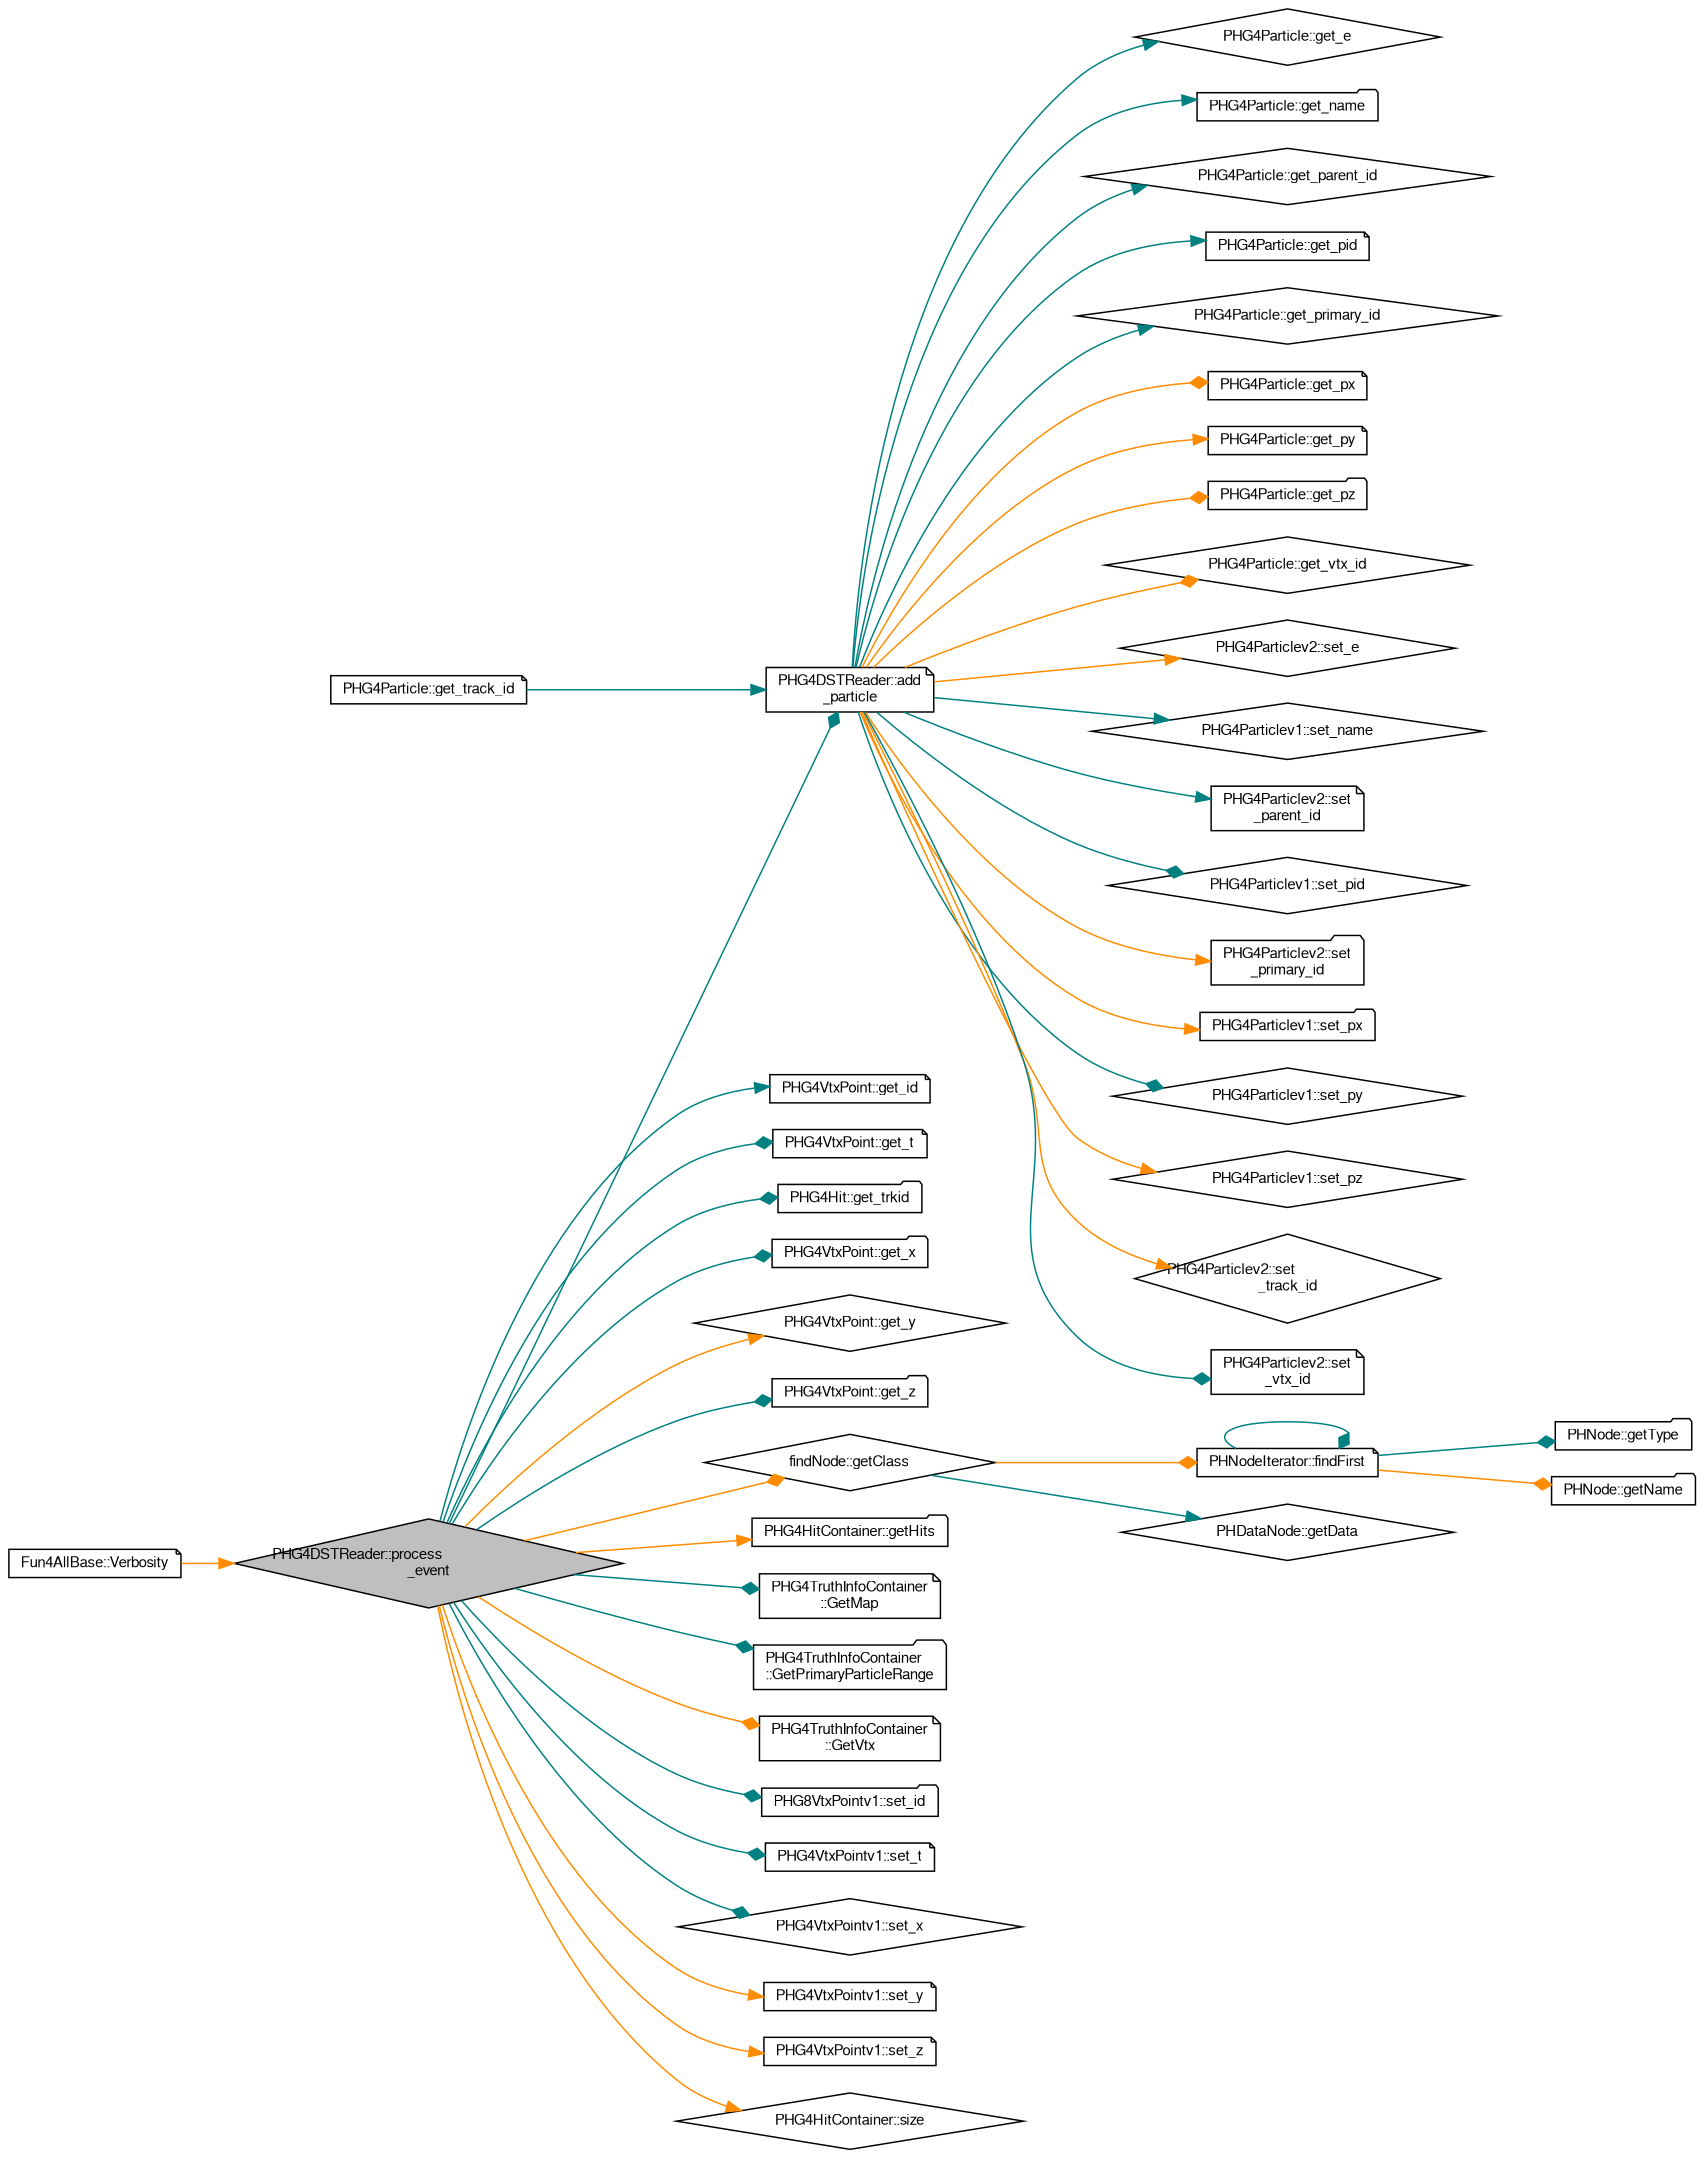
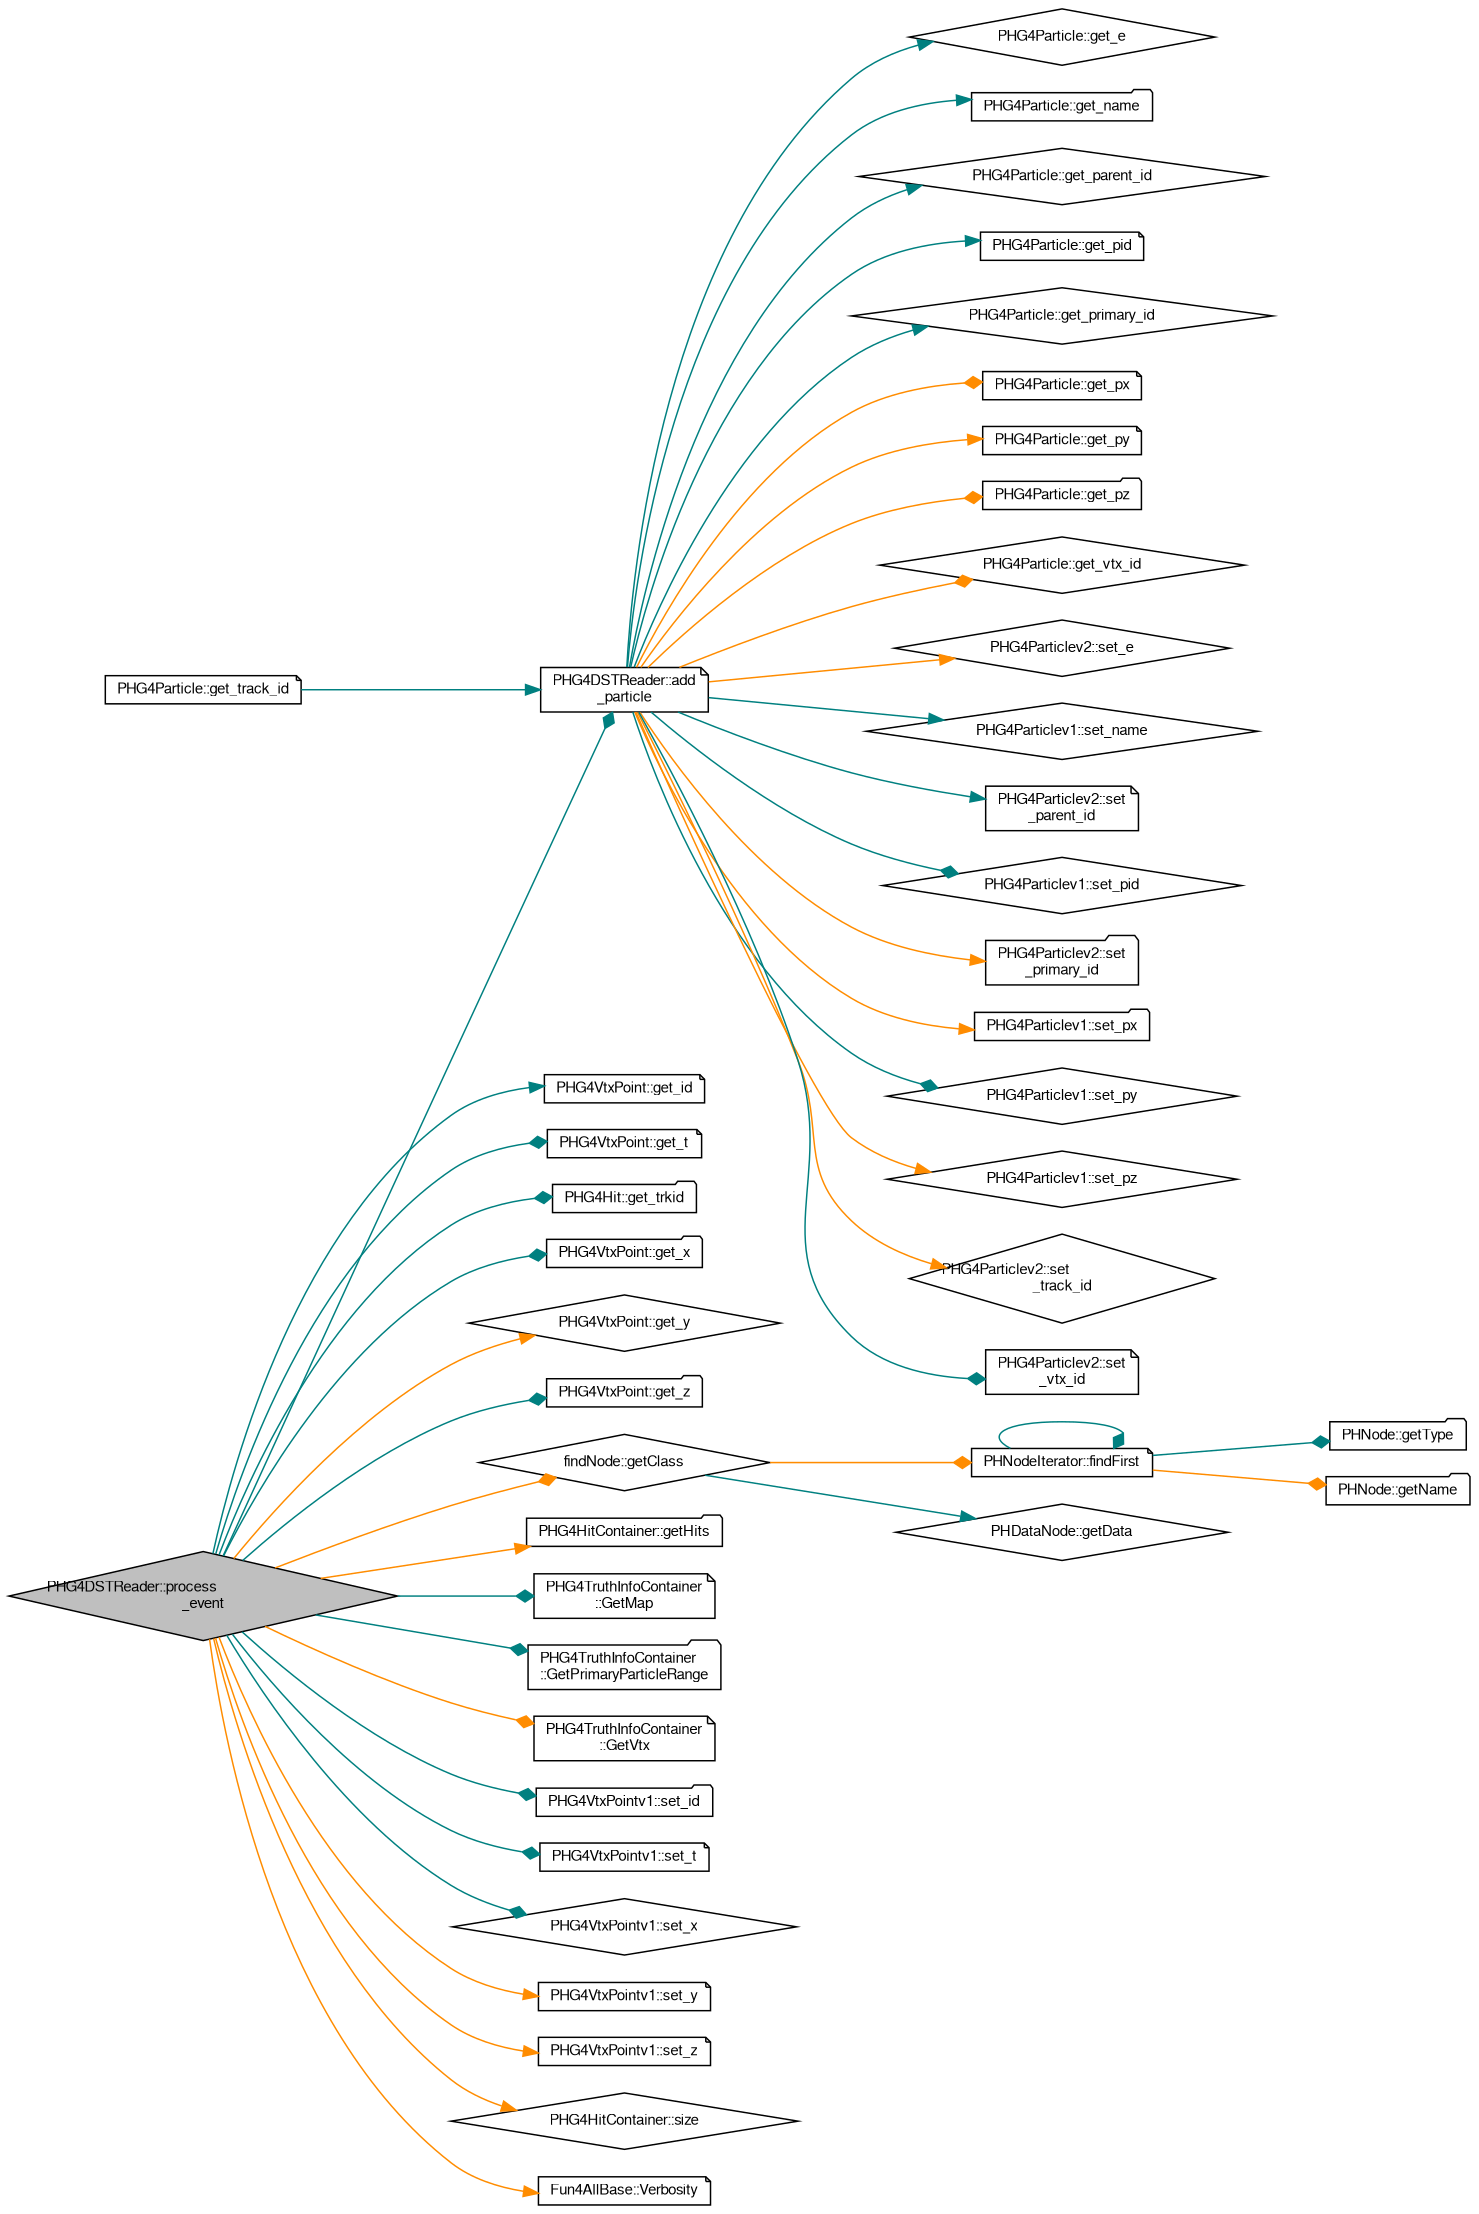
(200, 1563) -> (300, 1960)
(850, 1802) -> (624, 1802)
